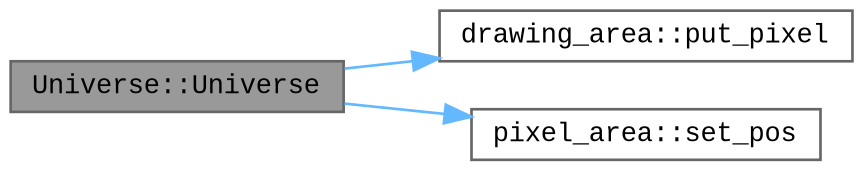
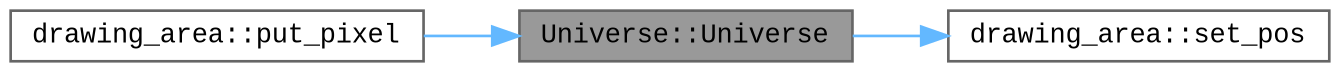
(379, 65) -> (458, 36)
(646, 135) -> (1139, 36)
